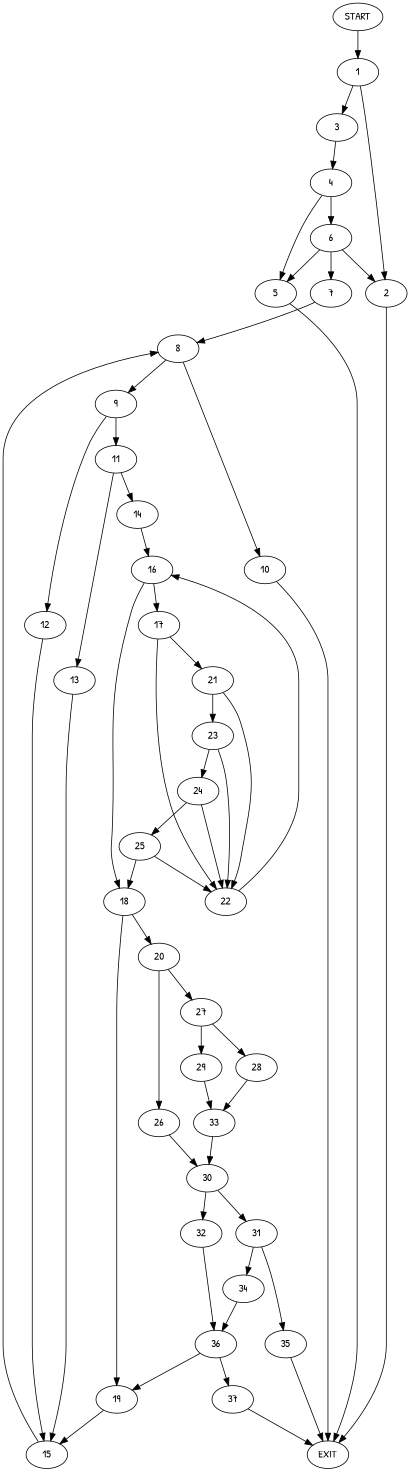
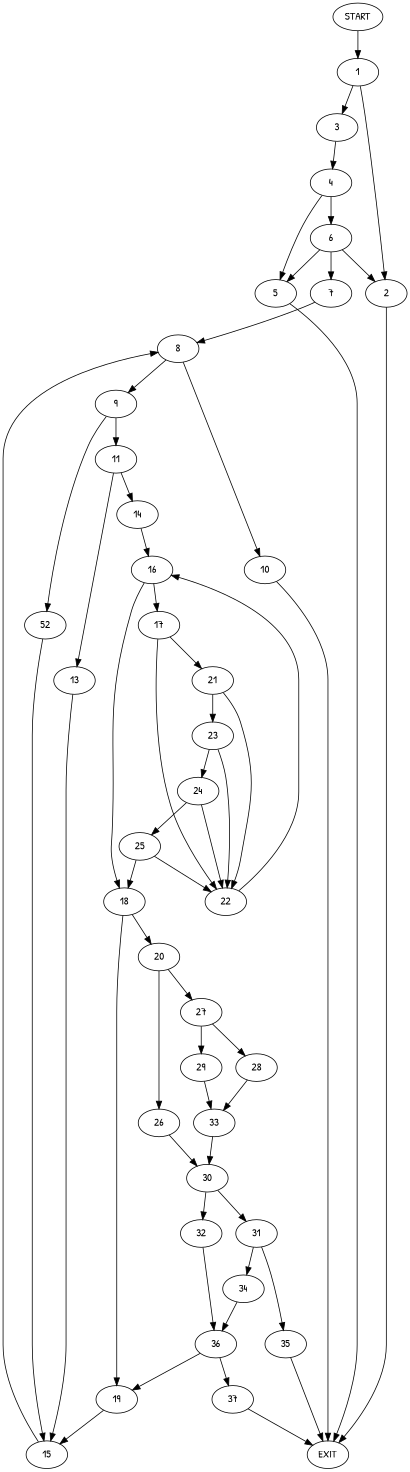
(45, 625) -> (45, 625)
